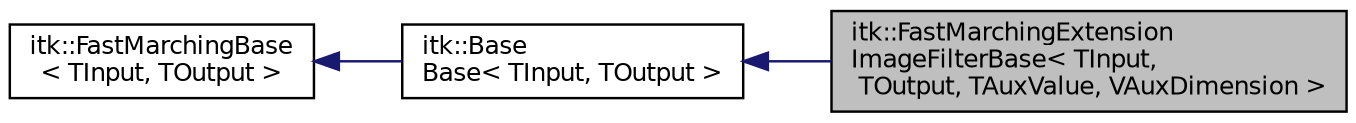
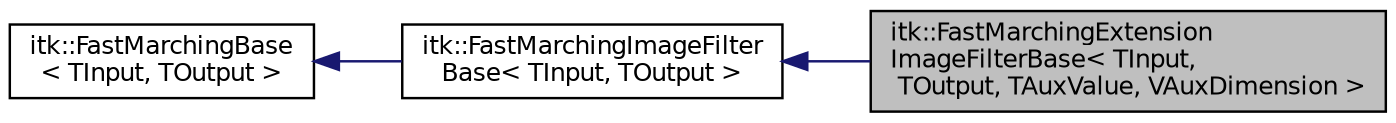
(573, 61) -> (592, 61)
